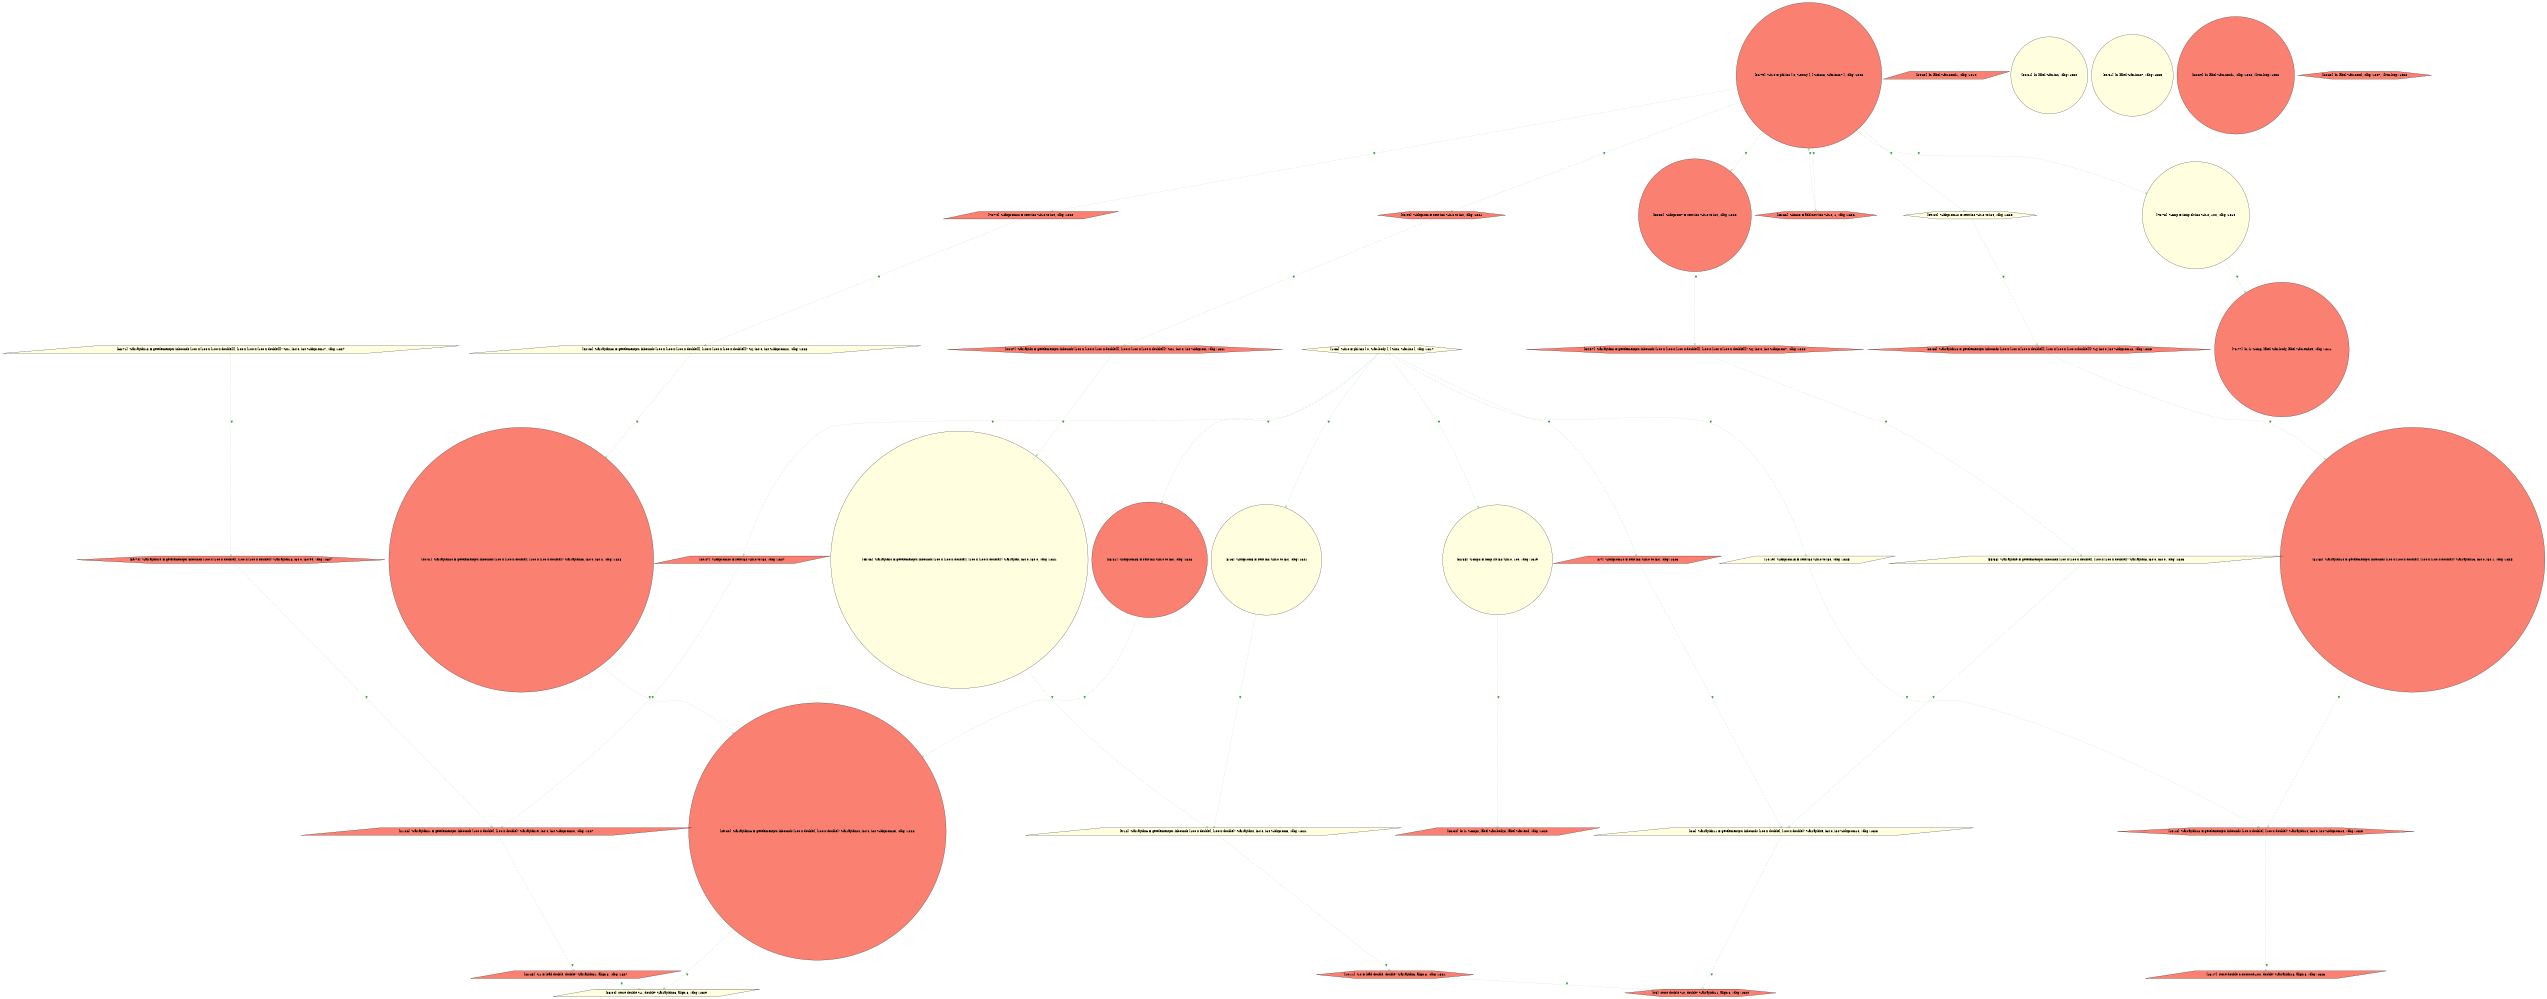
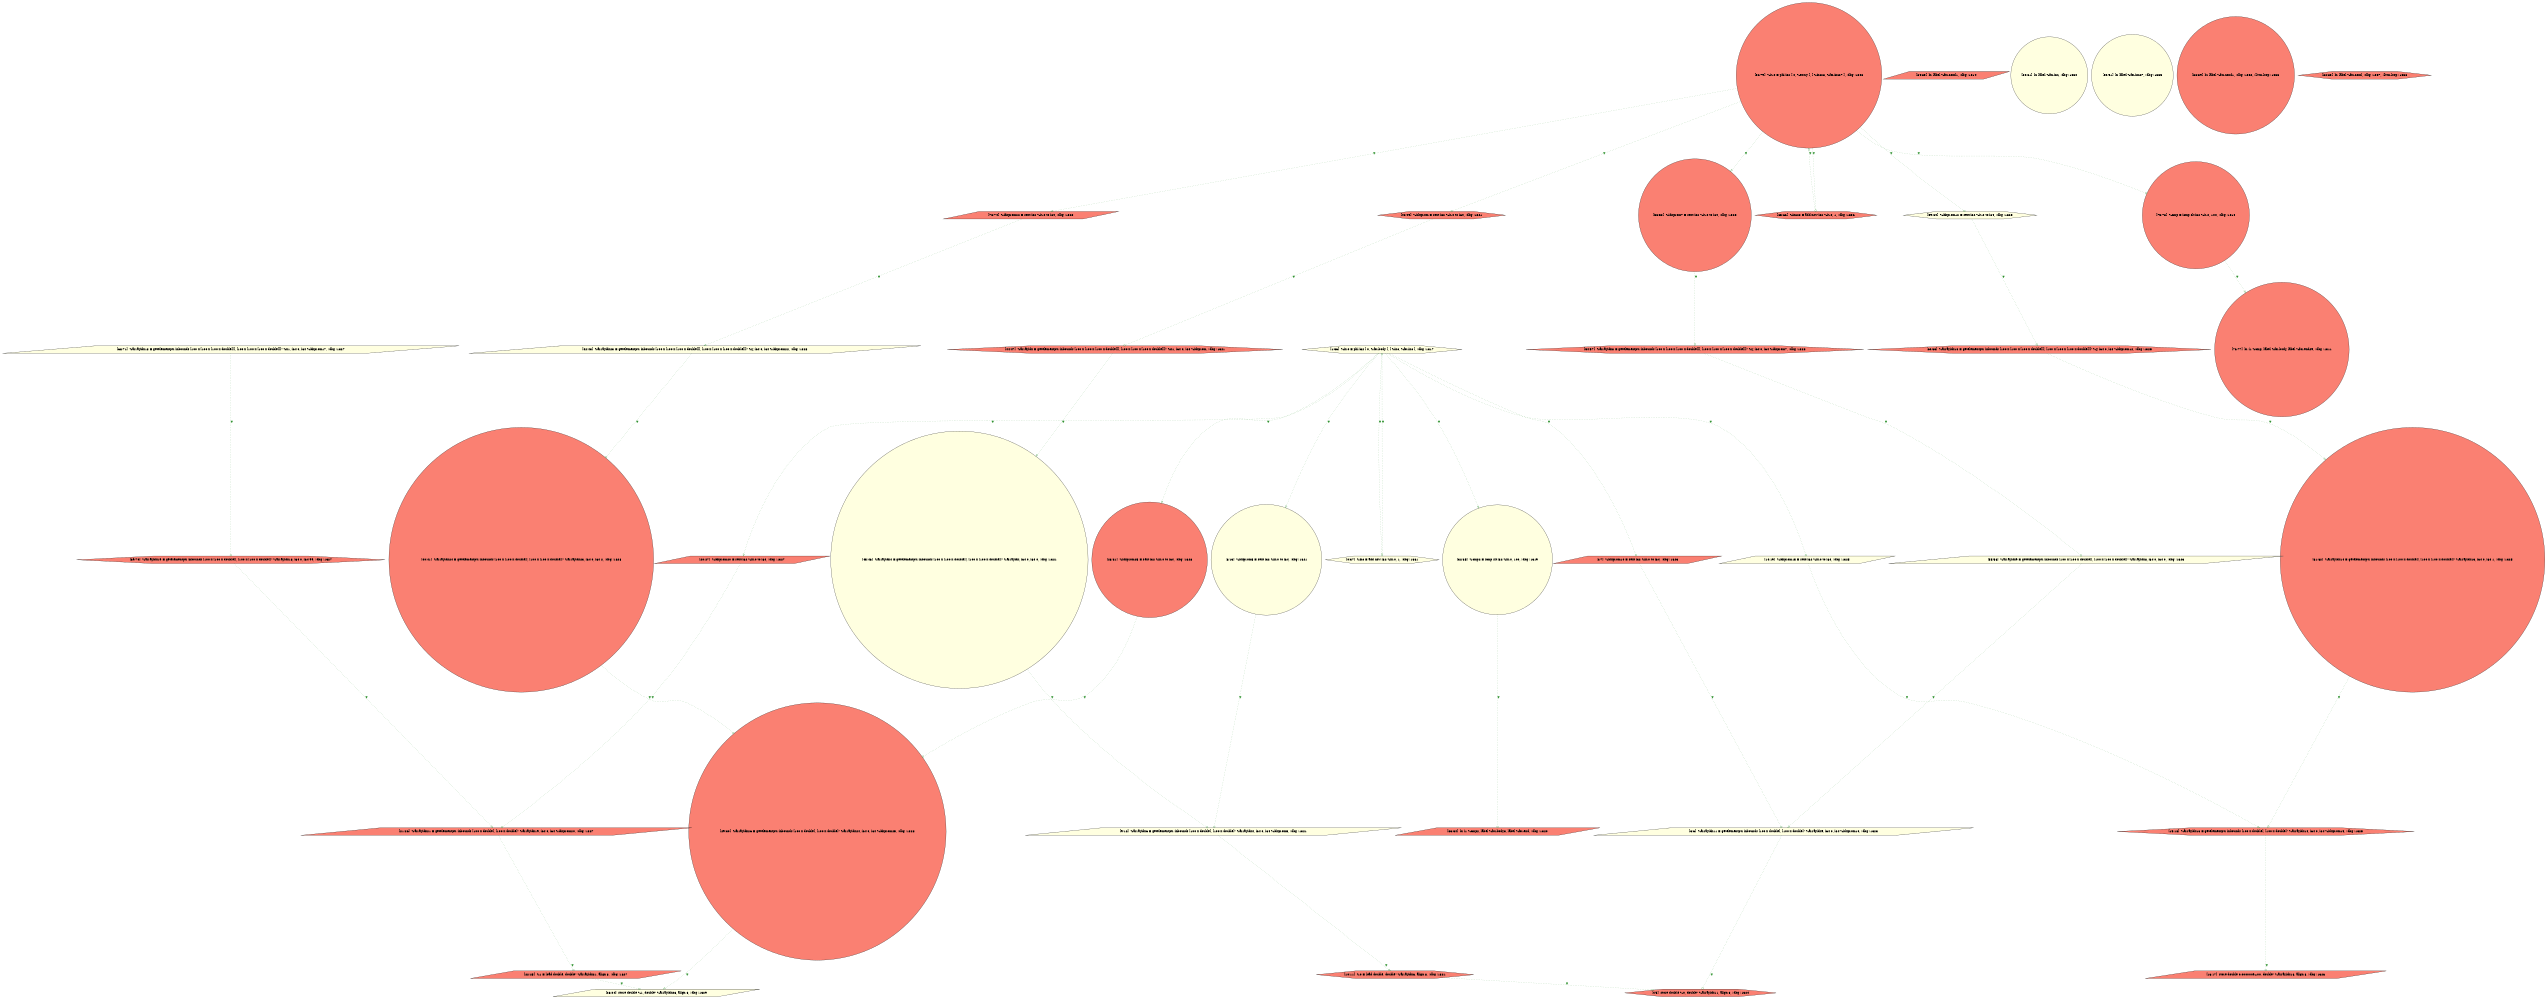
(2196, 215) -> (2196, 215)
none -> (1382, 560)
